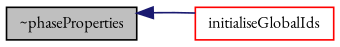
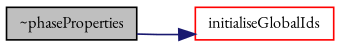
(174, 13) -> (158, 35)
